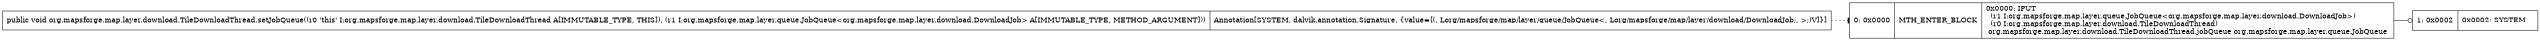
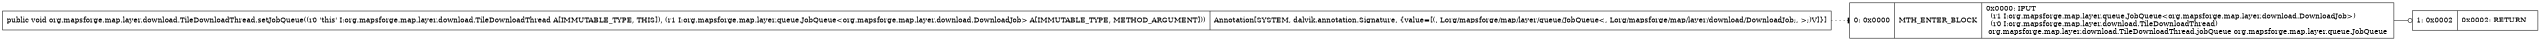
(2498, 20) -> (2498, 20)
